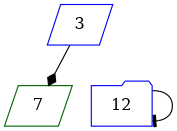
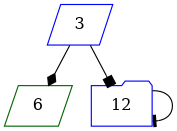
none -> (98, 60)
(38, 106) -> (38, 106)
